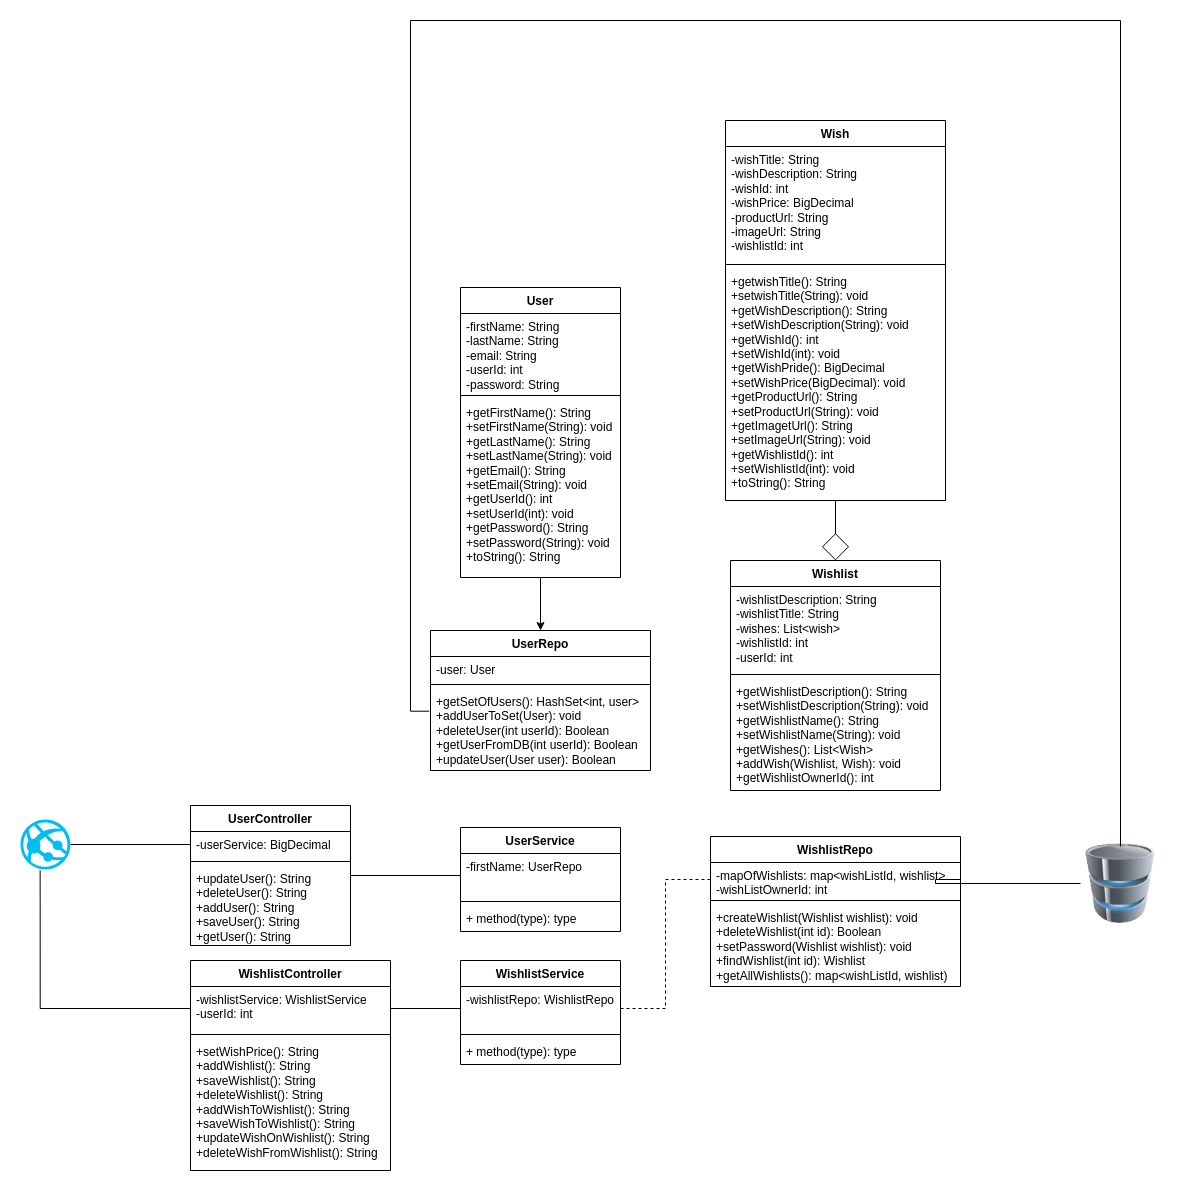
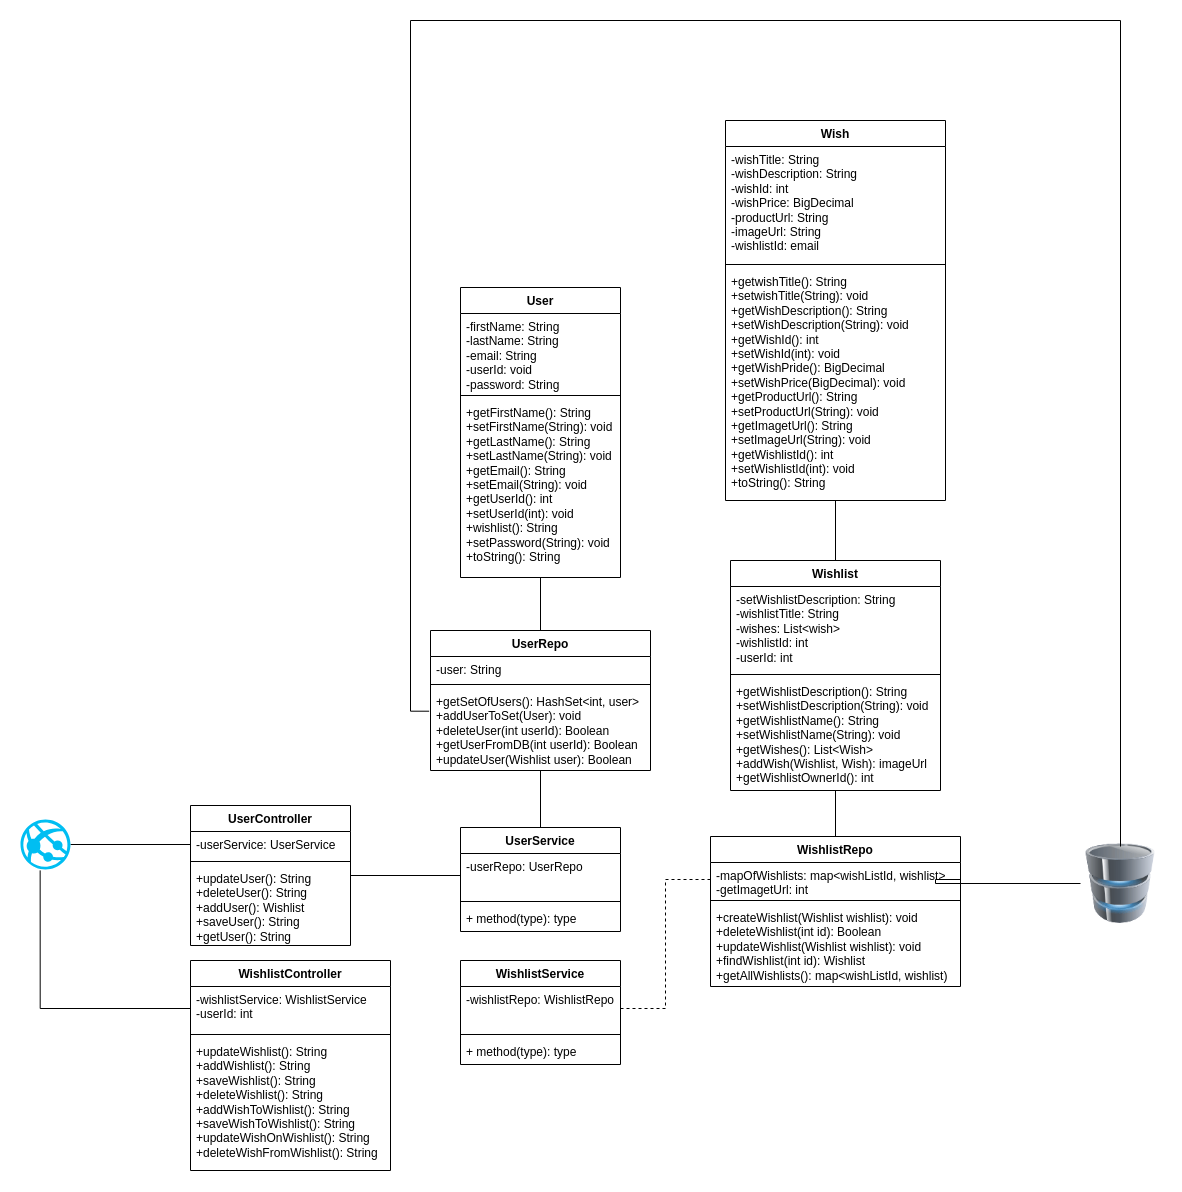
(803, 204) -> (803, 204)
(521, 357) -> (521, 357)
(542, 507) -> (542, 507)
(836, 533) -> (836, 546)
(541, 622) -> (541, 625)
(818, 630) -> (828, 630)
(470, 671) -> (476, 671)
(837, 743) -> (837, 743)
(542, 746) -> (542, 753)
none -> (541, 800)
none -> (836, 815)
(268, 846) -> (272, 853)
(529, 868) -> (527, 868)
(837, 891) -> (837, 891)
(262, 909) -> (262, 909)
(837, 955) -> (837, 955)
(426, 1009) -> none
(292, 1110) -> (292, 1110)
